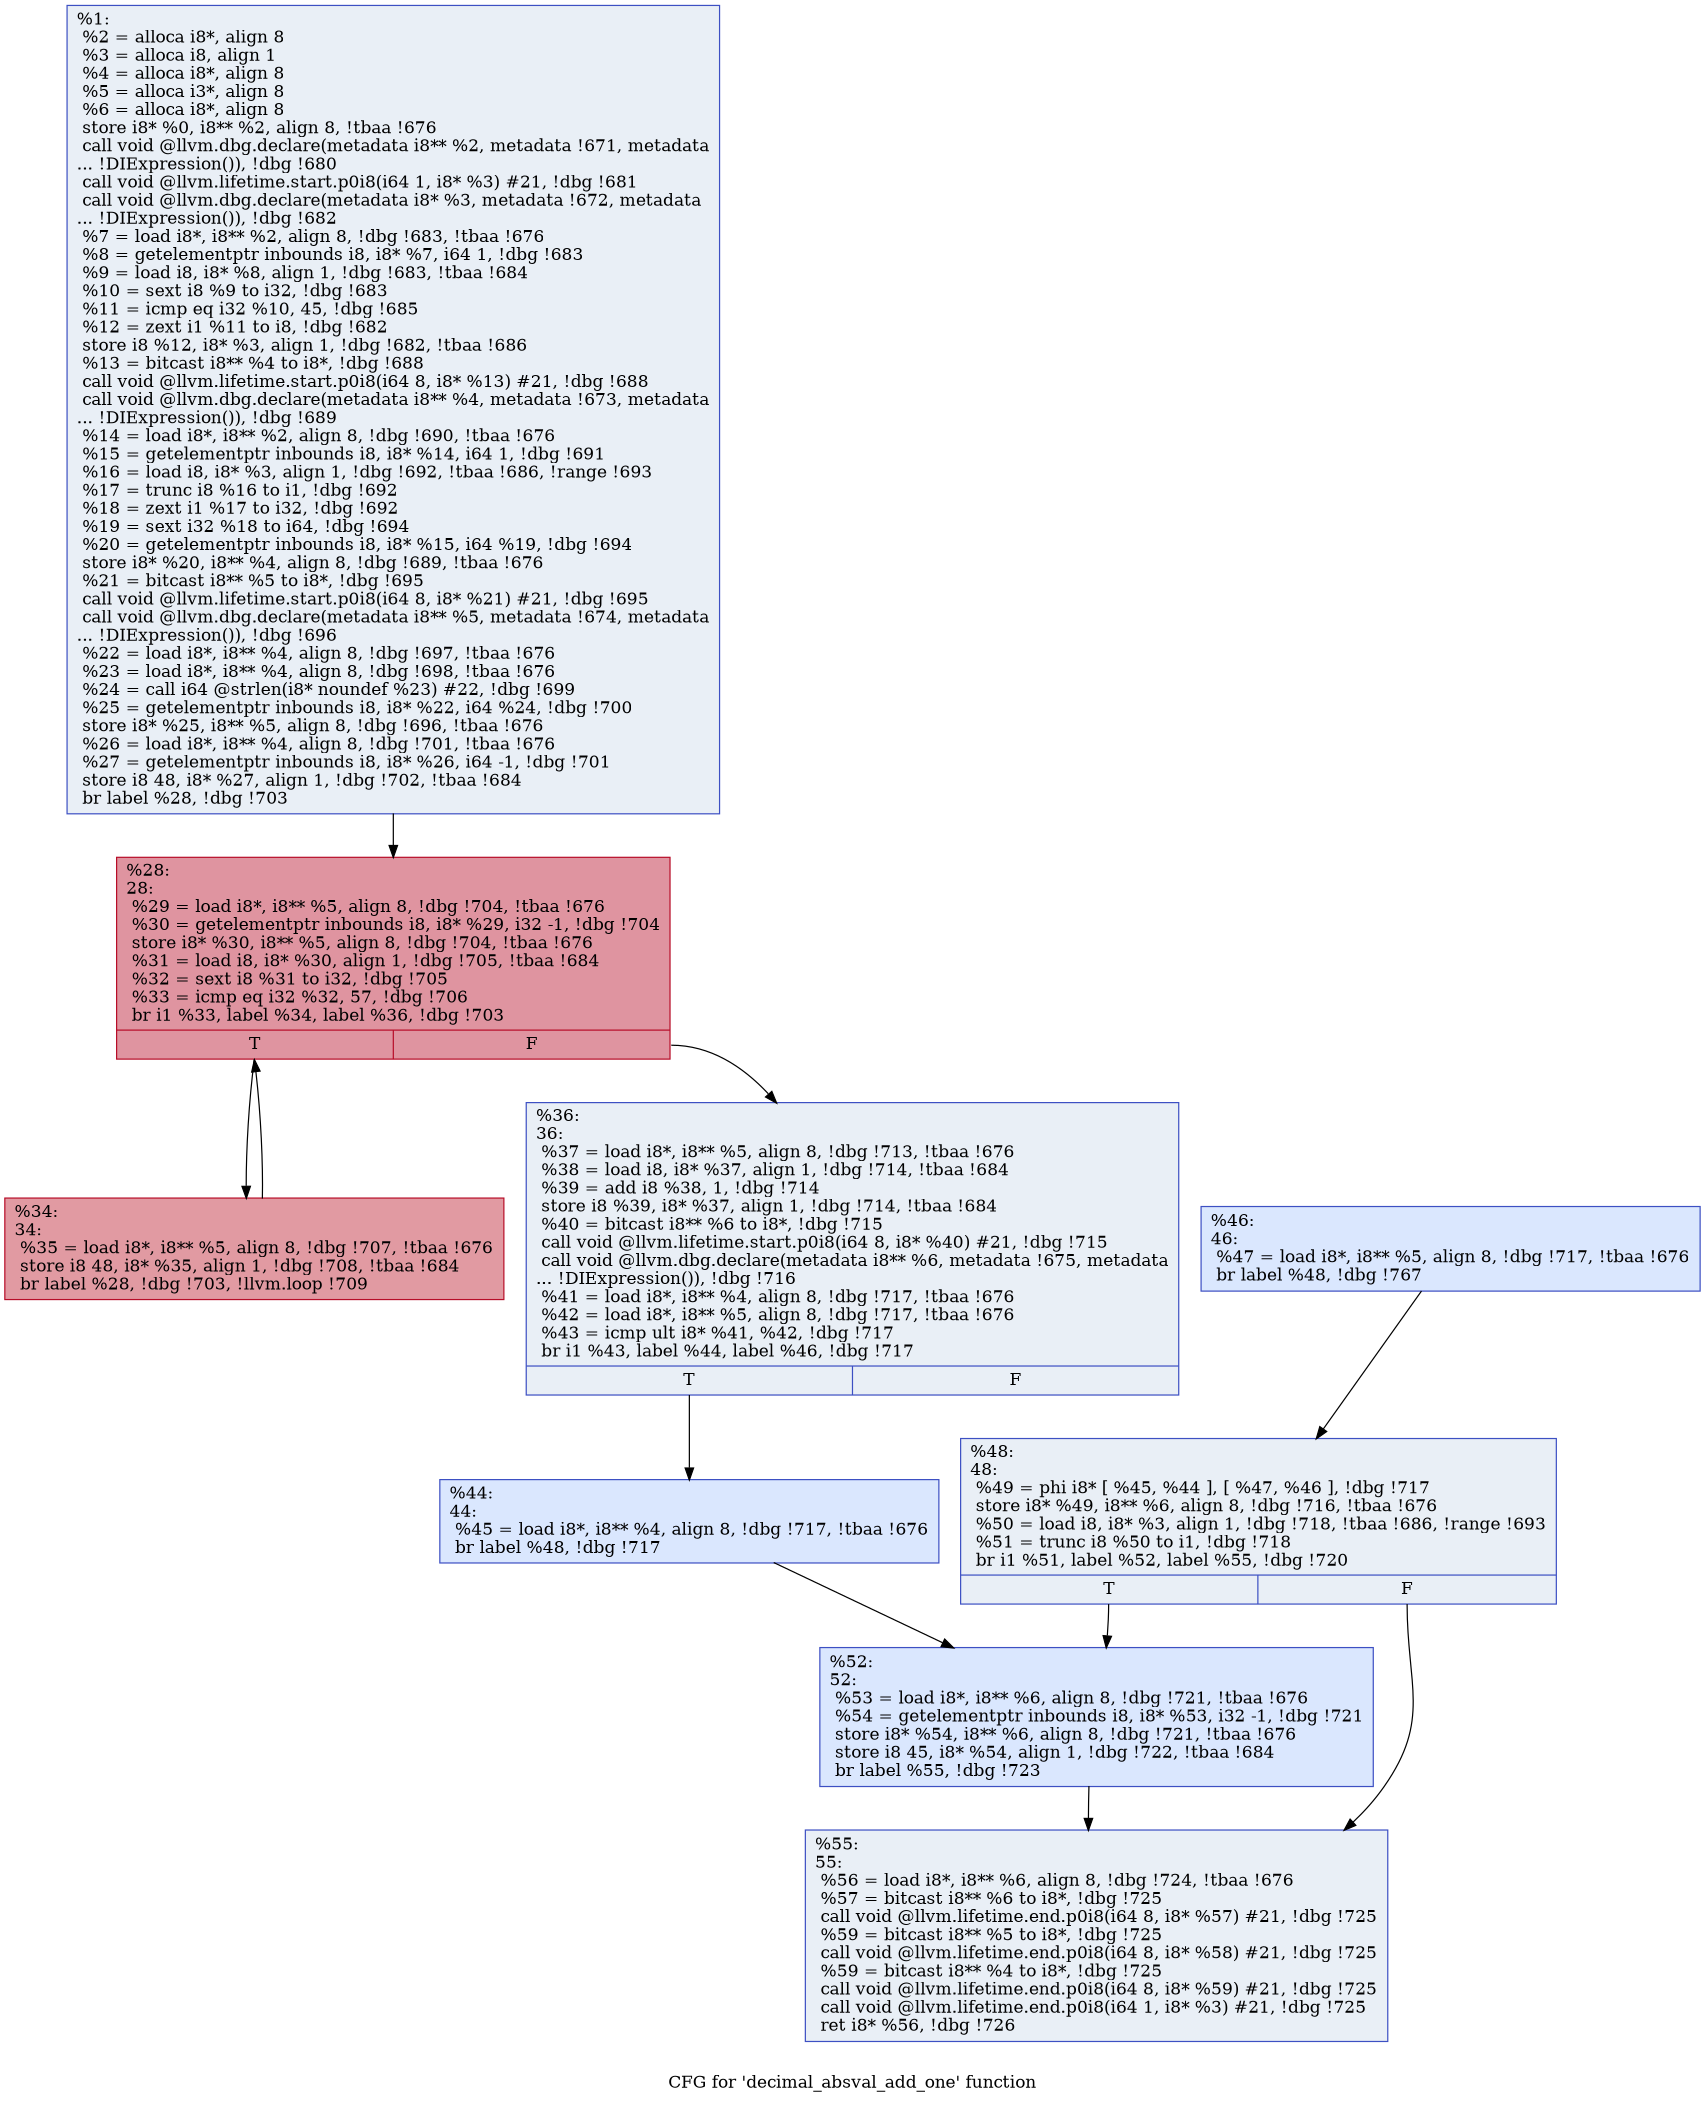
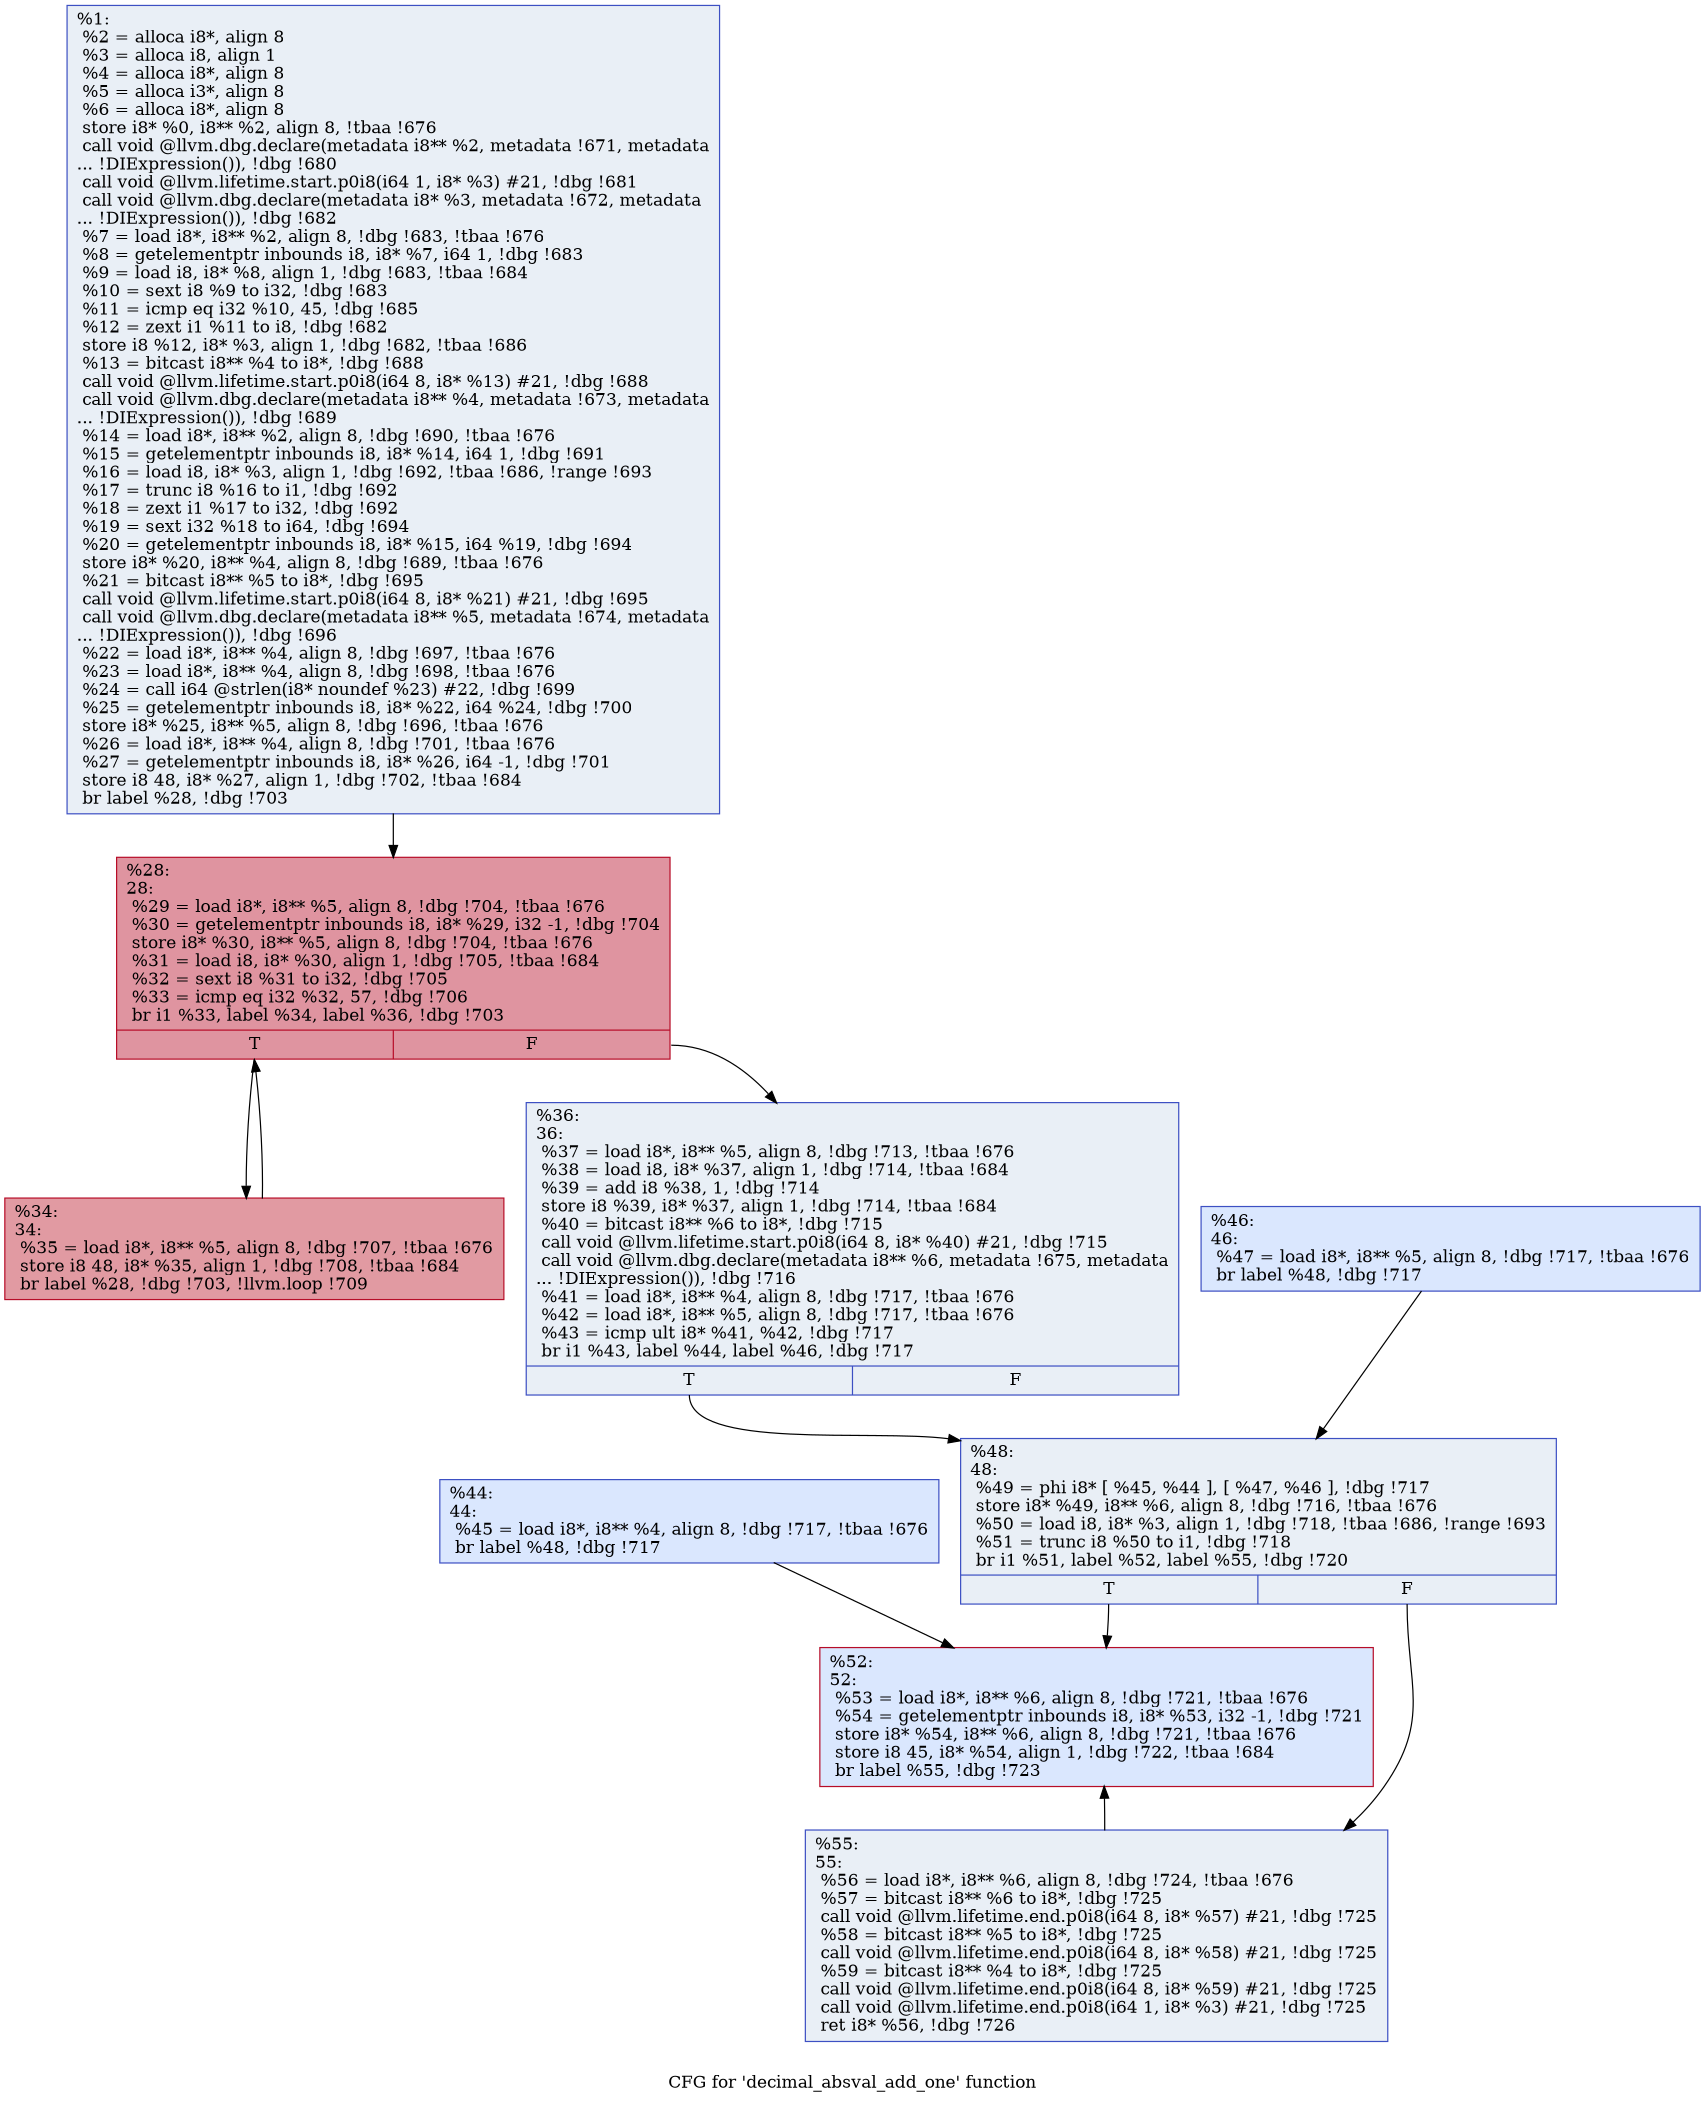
(1316, 1275) -> (1316, 1275)
(689, 1431) -> (811, 1435)
(1097, 1717) -> (1097, 1717)
(1089, 1802) -> (1105, 1814)
(989, 1935) -> (989, 1935)
